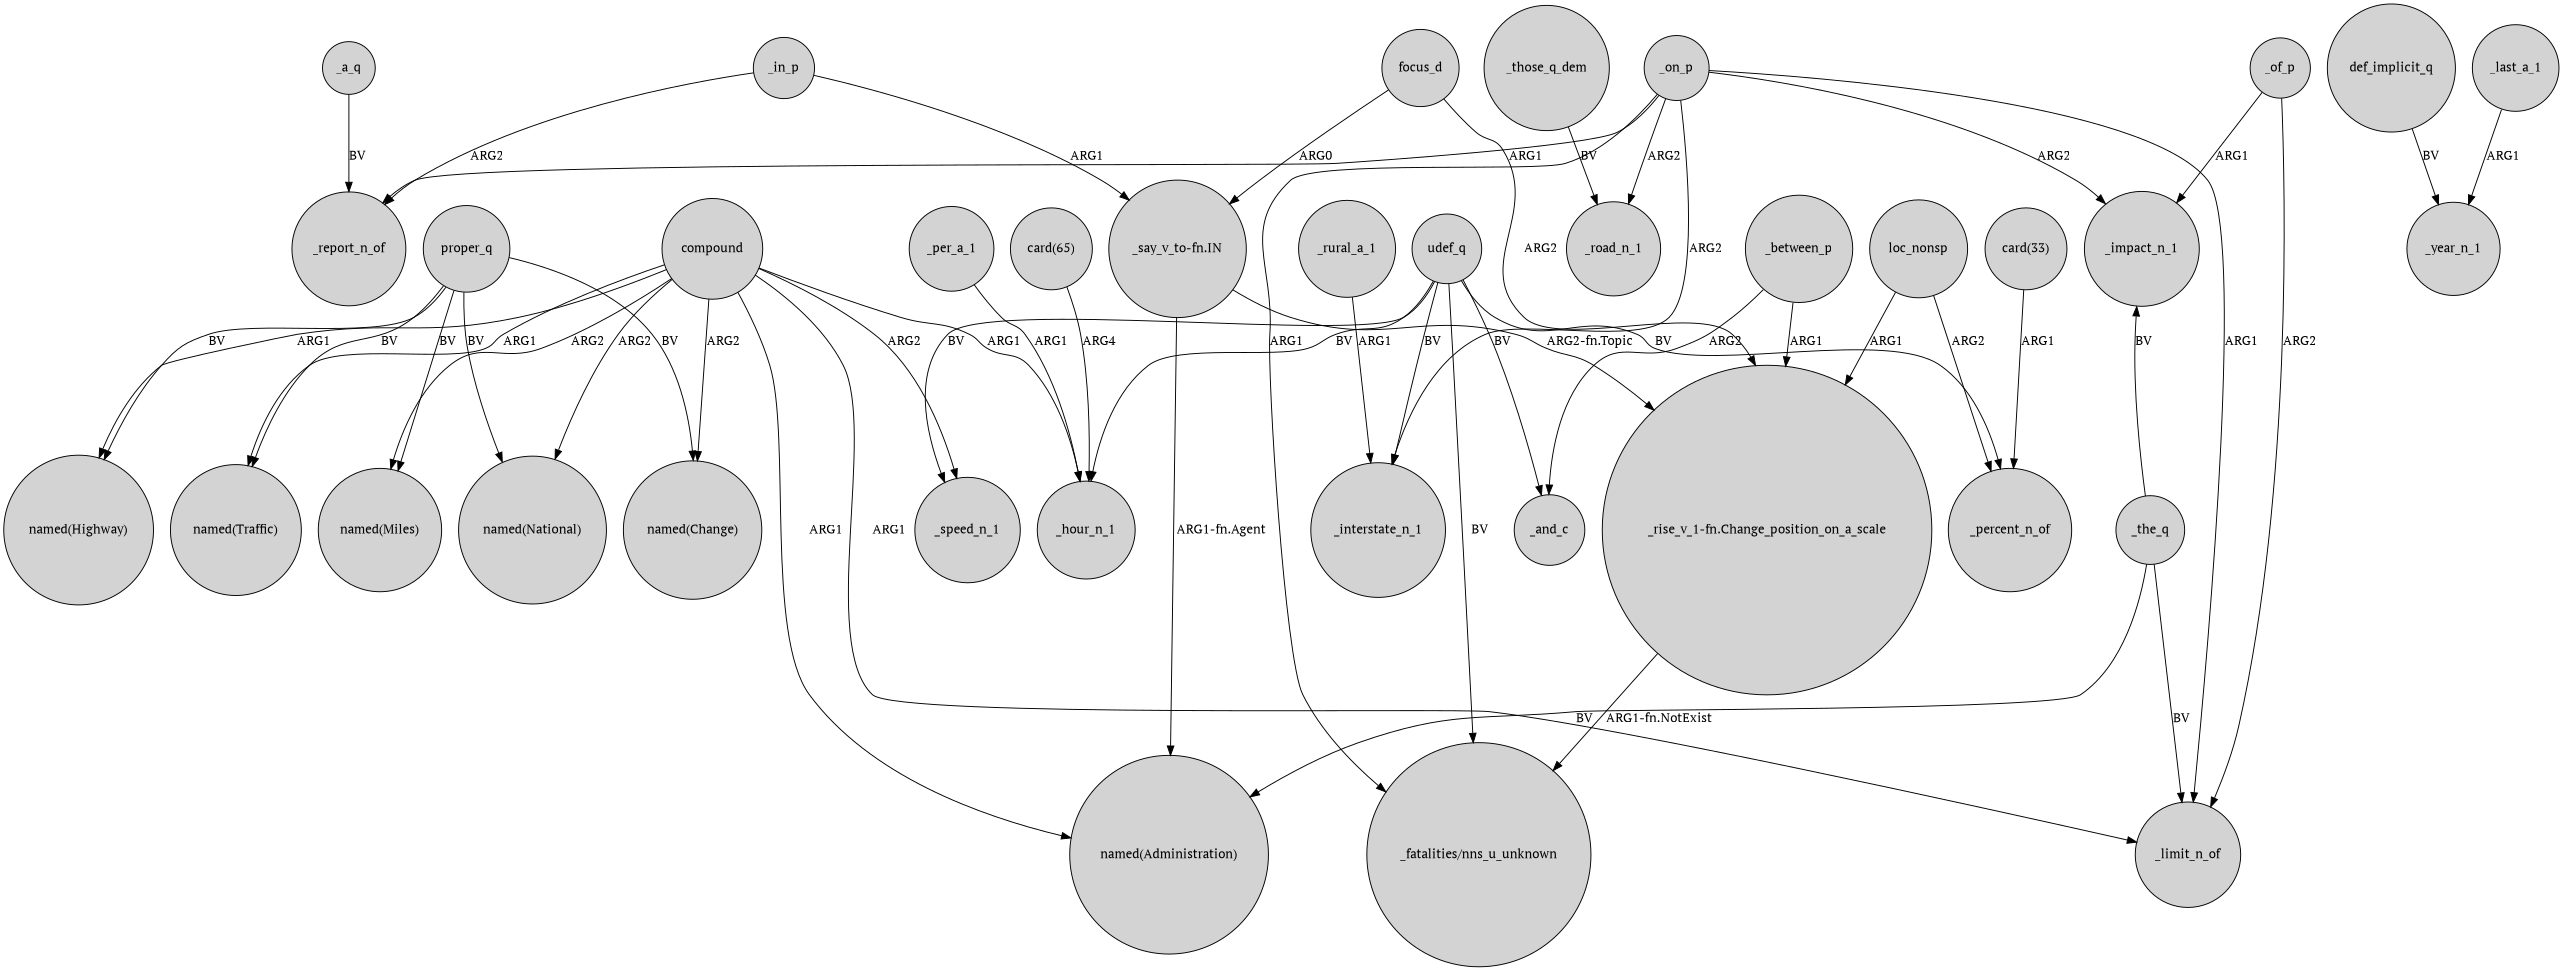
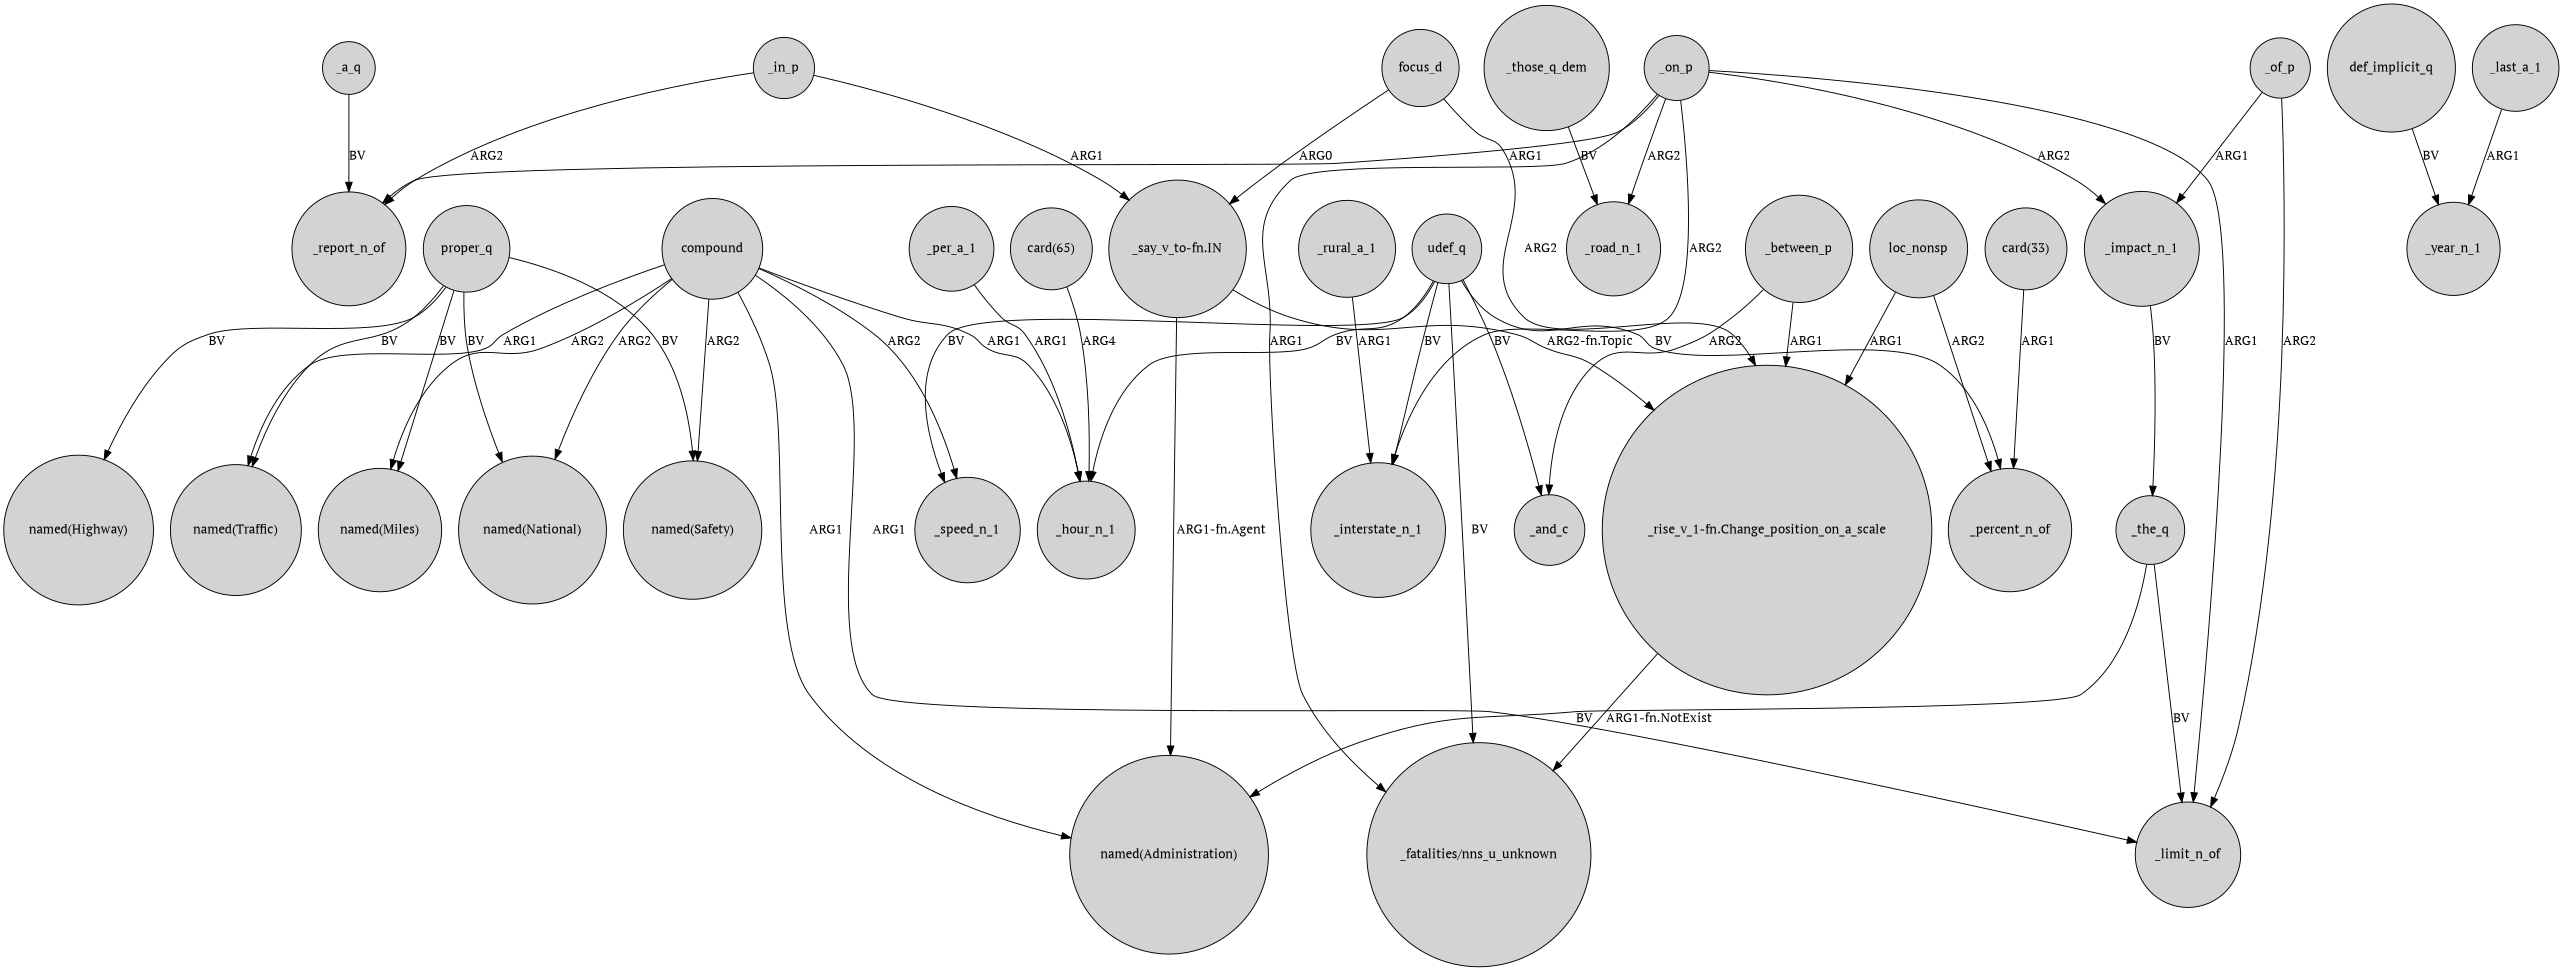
(411, 328) -> none
(2136, 406) -> (2155, 396)
(693, 530) -> (693, 530)
